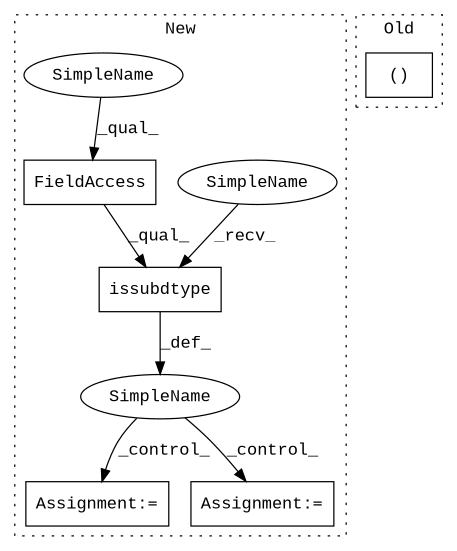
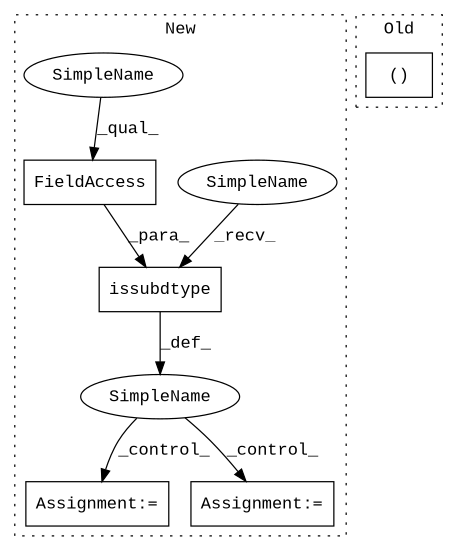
(159, 236) -> (159, 236)
